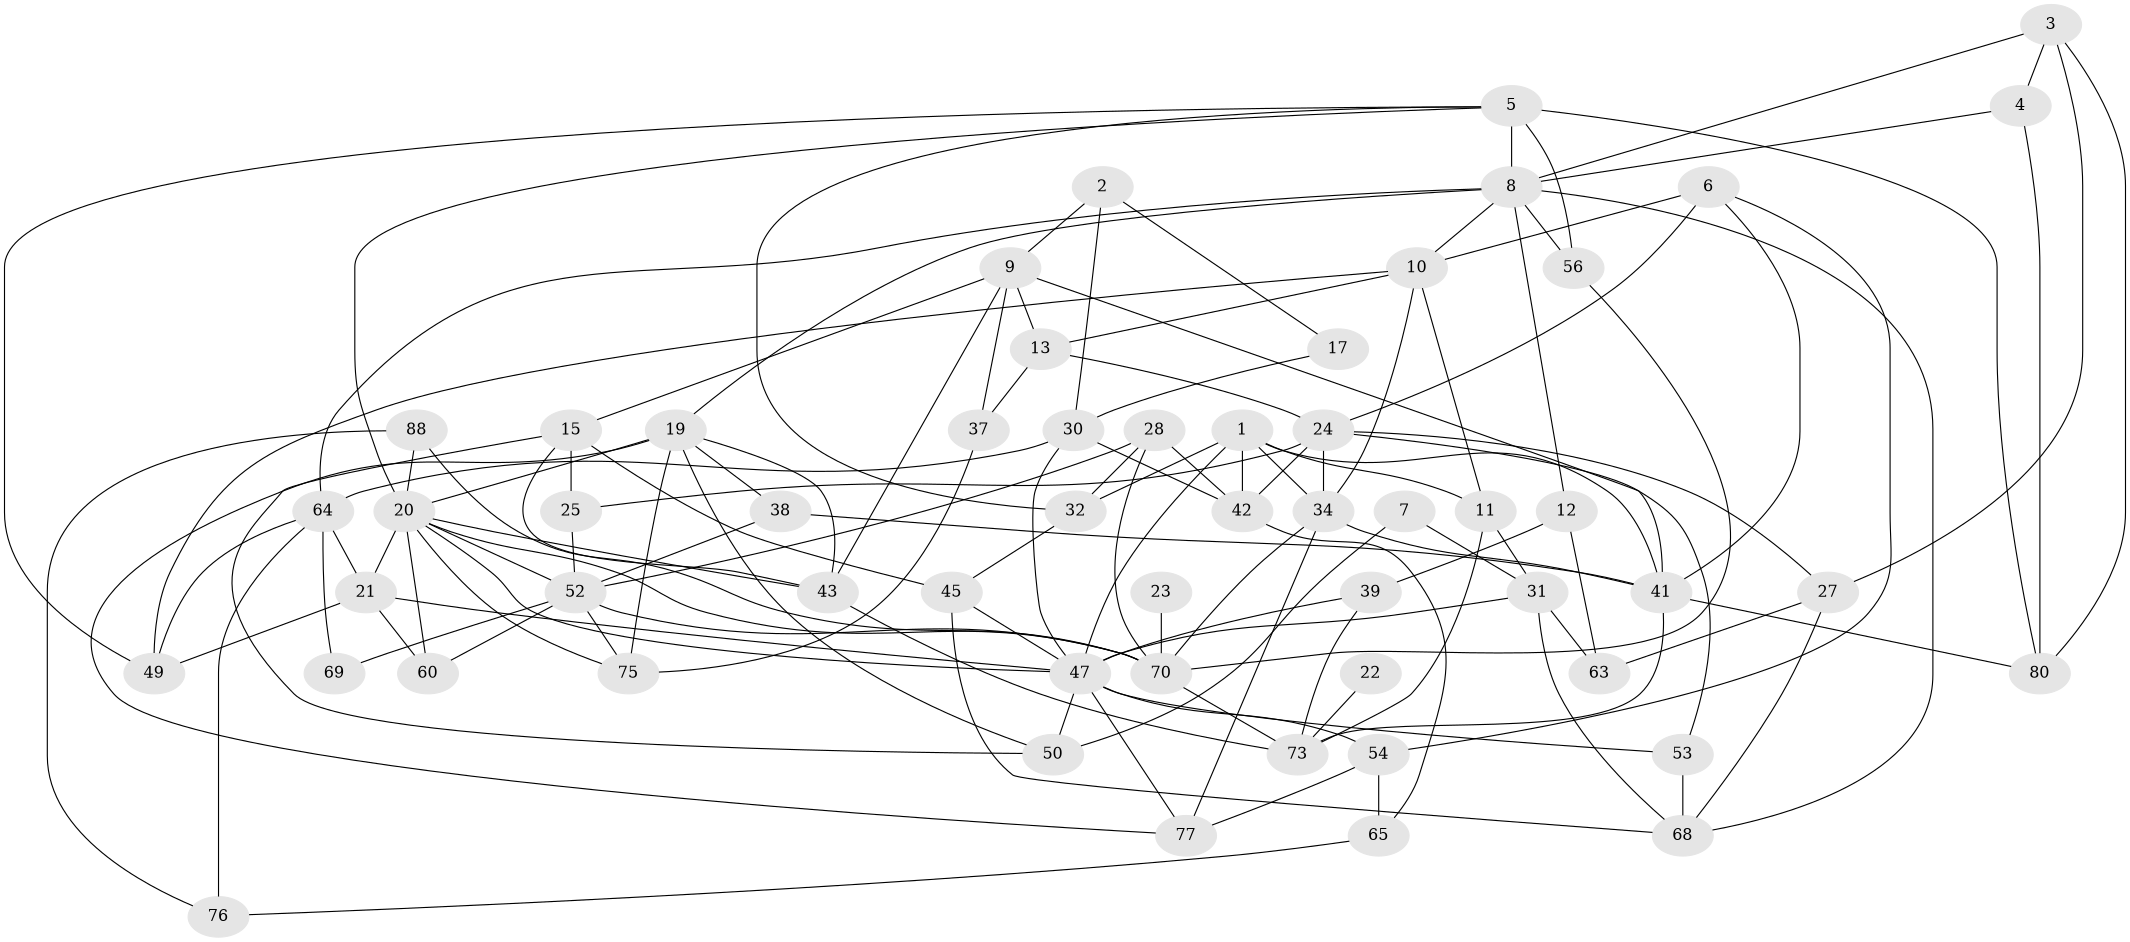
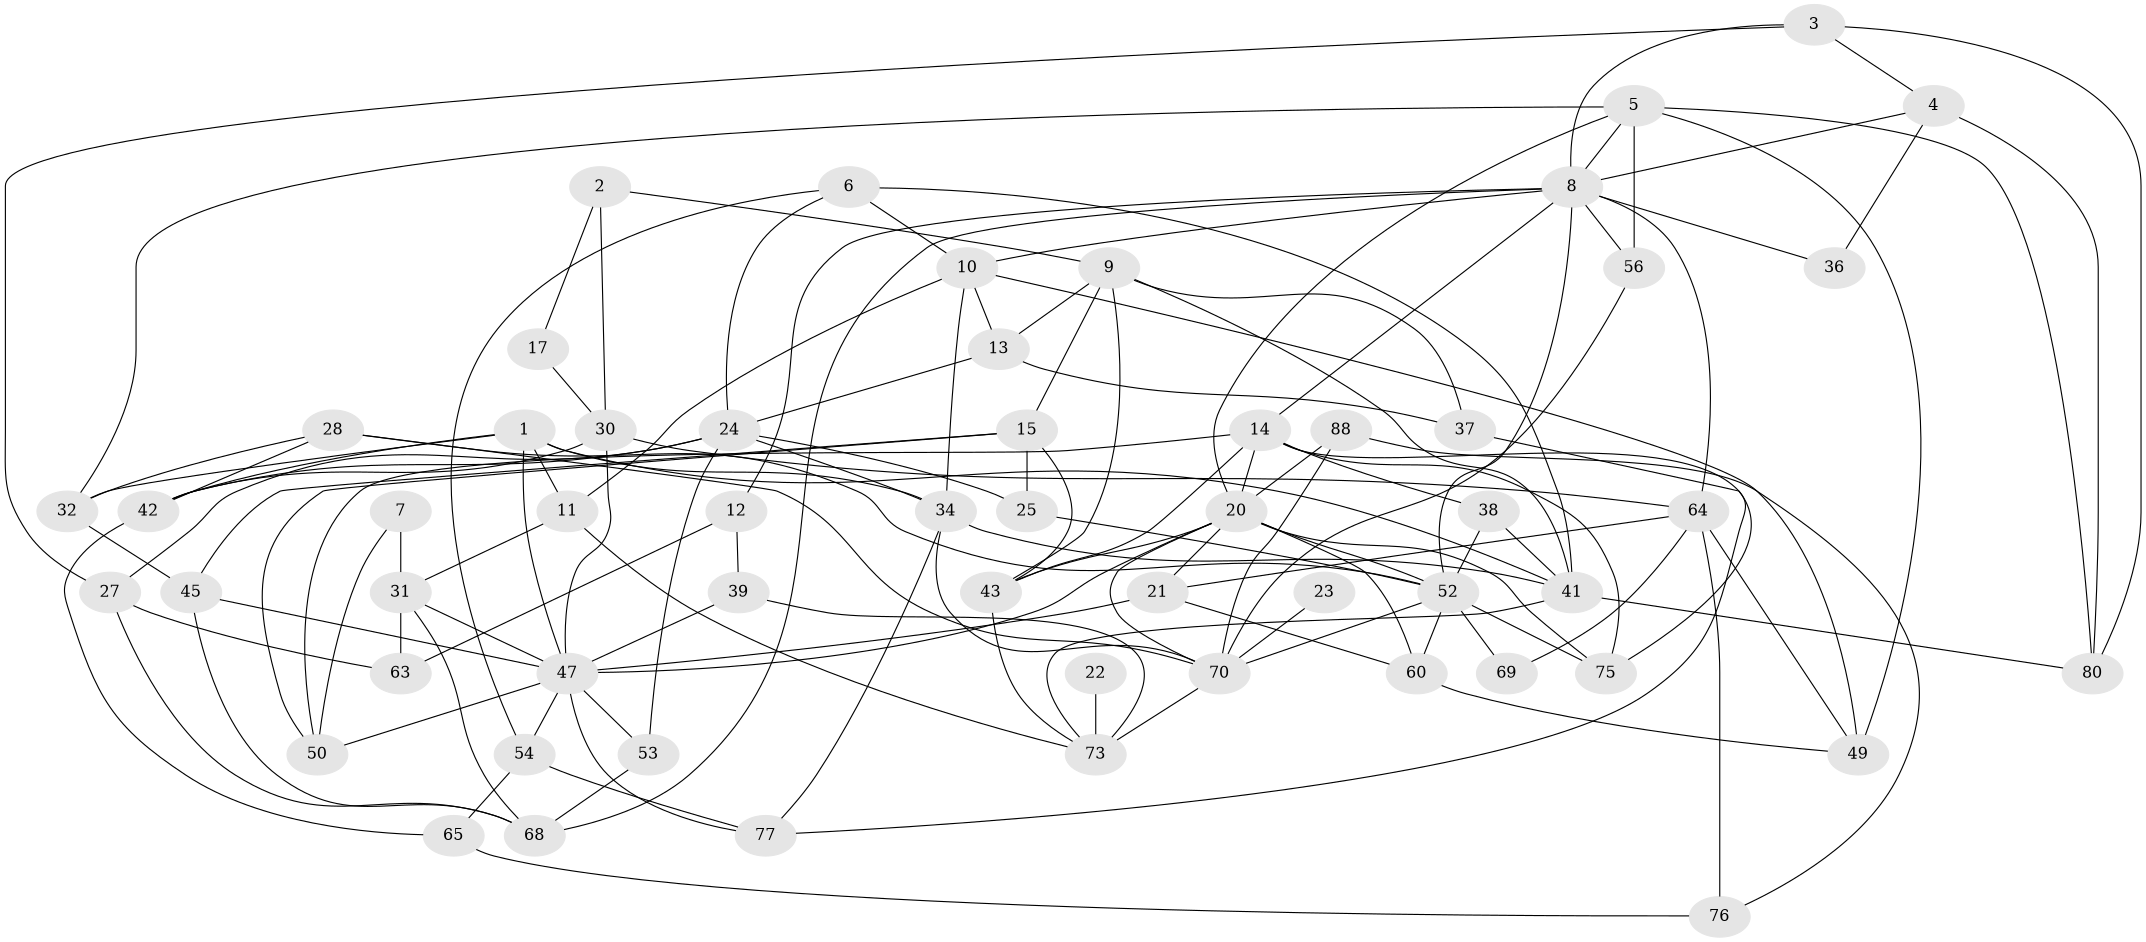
none -> (1835, 268)
none -> (1534, 397)
(676, 430) -> (1260, 430)
(260, 633) -> (1633, 728)
